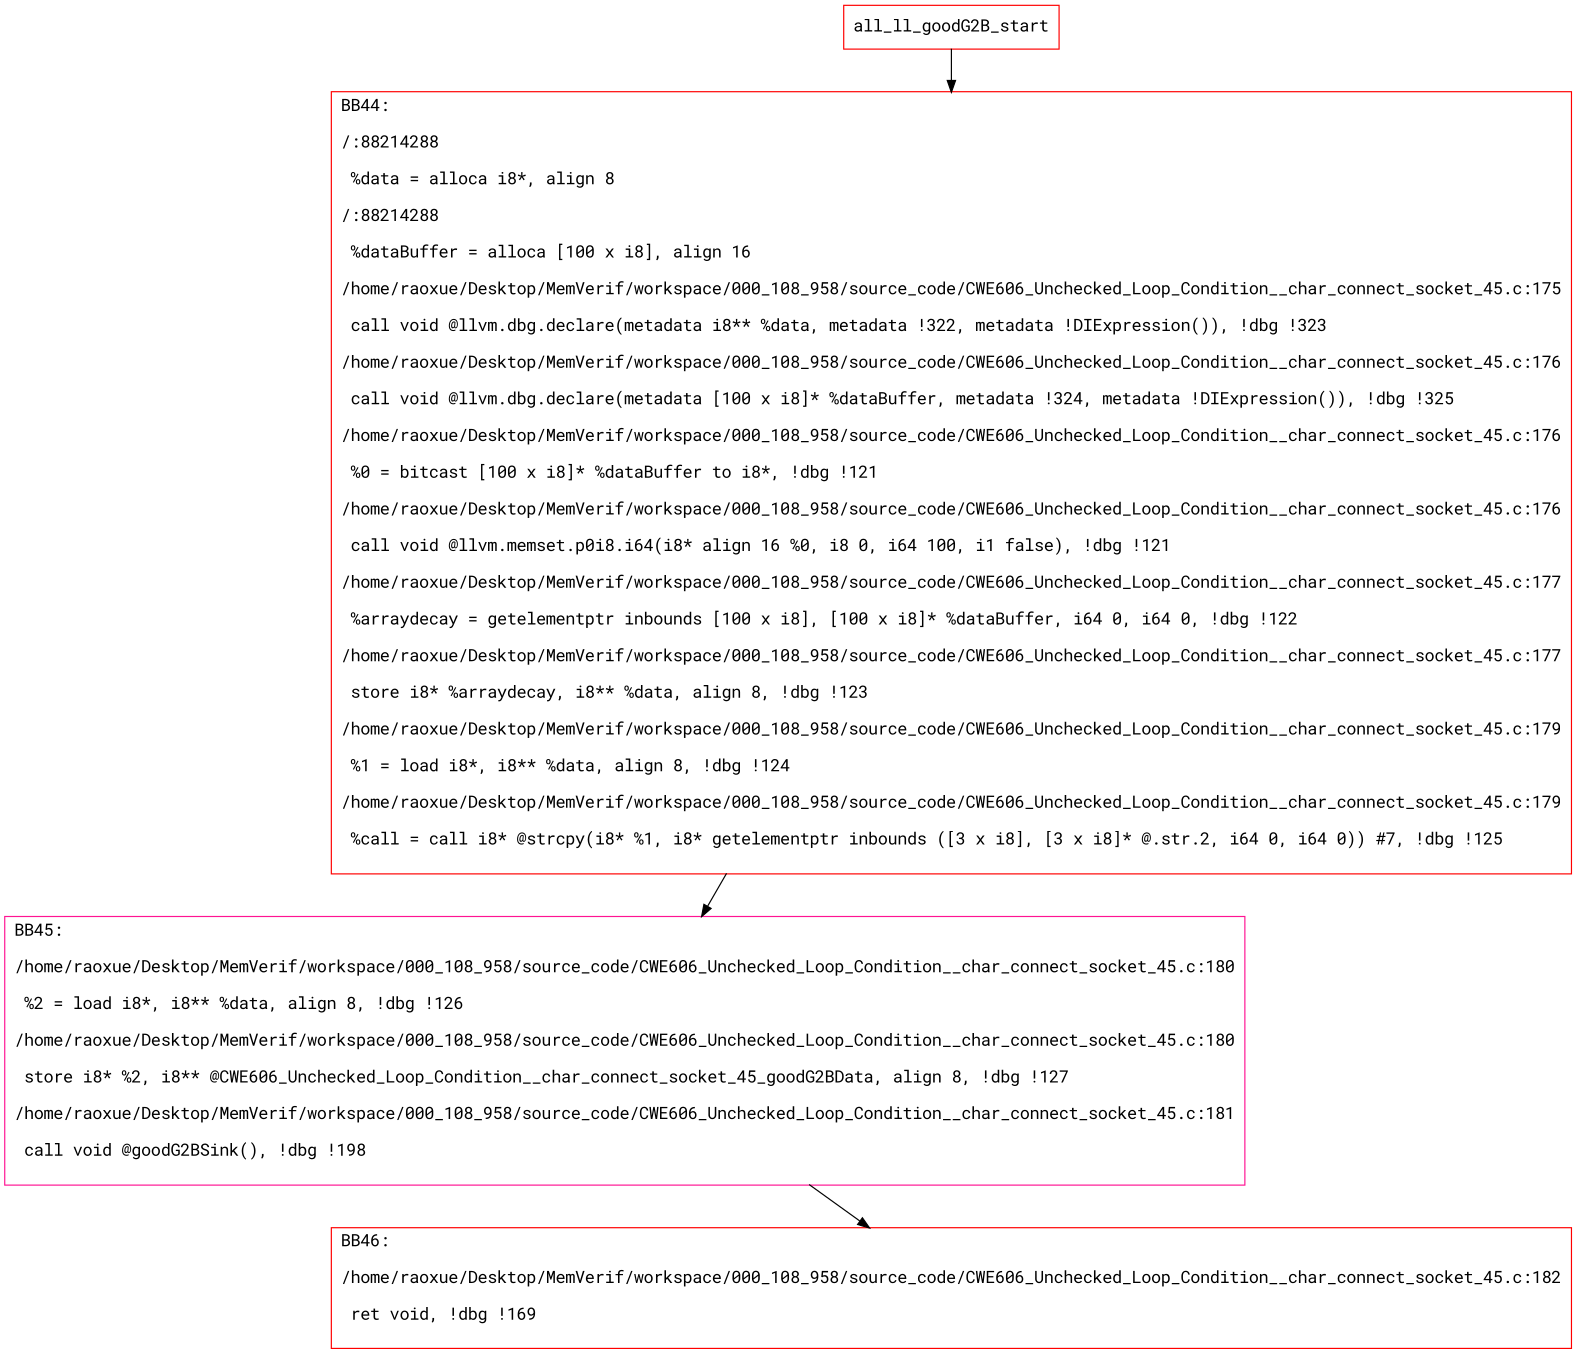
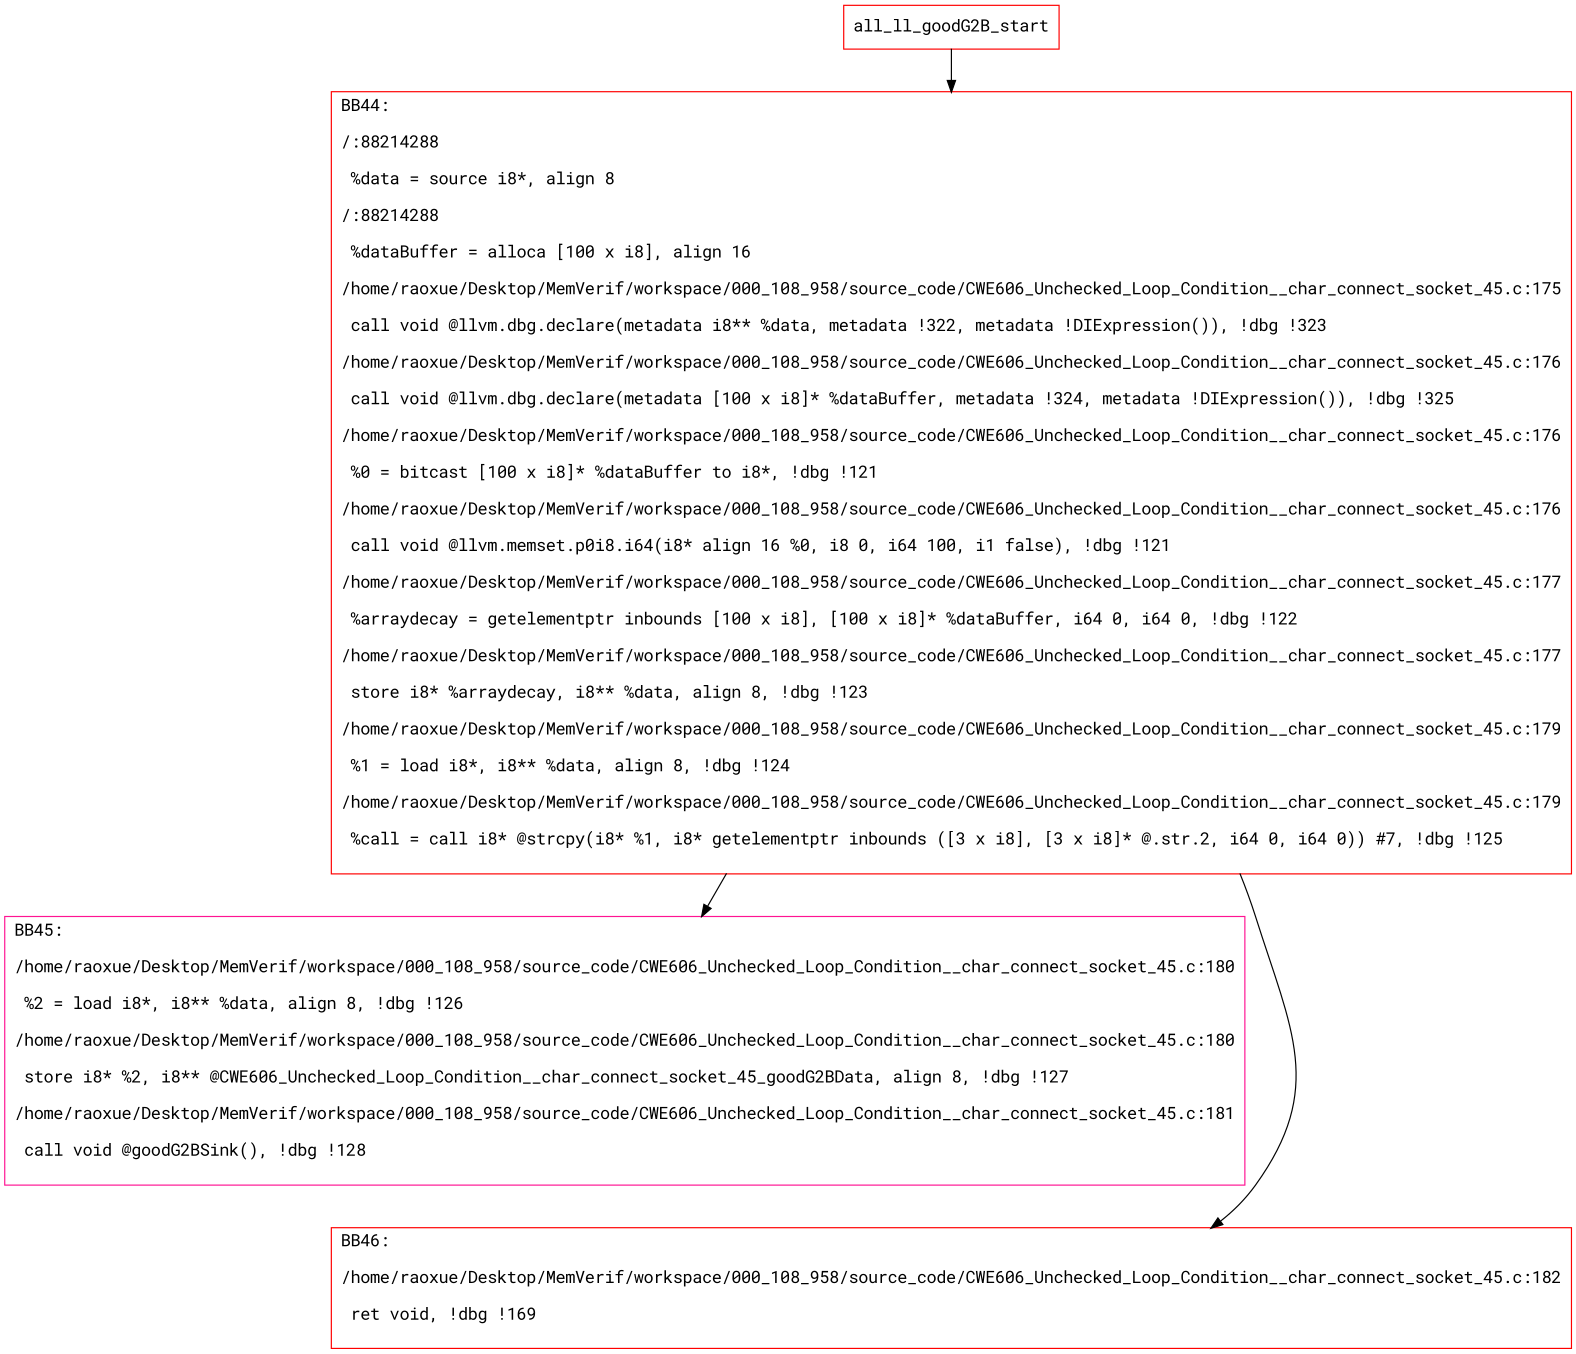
(478, 179) -> (478, 179)
(191, 1151) -> (191, 1151)
(834, 1203) -> (1295, 1055)
